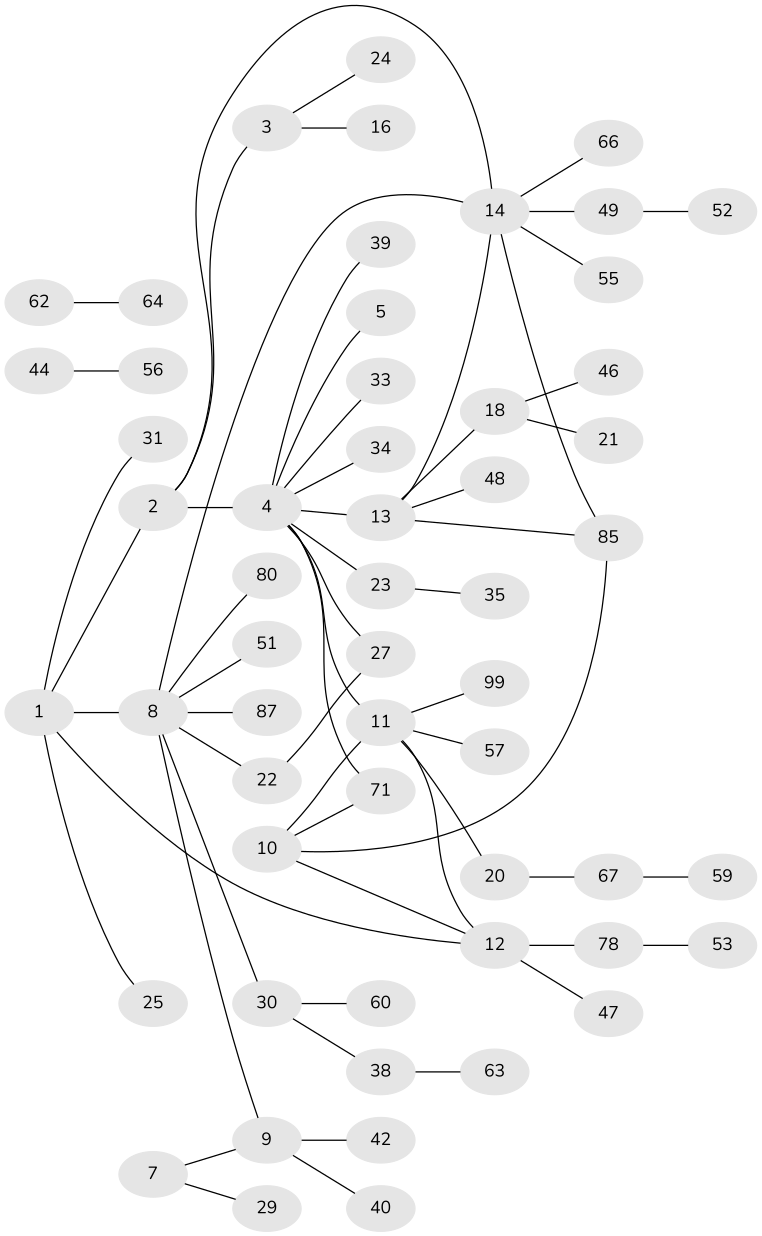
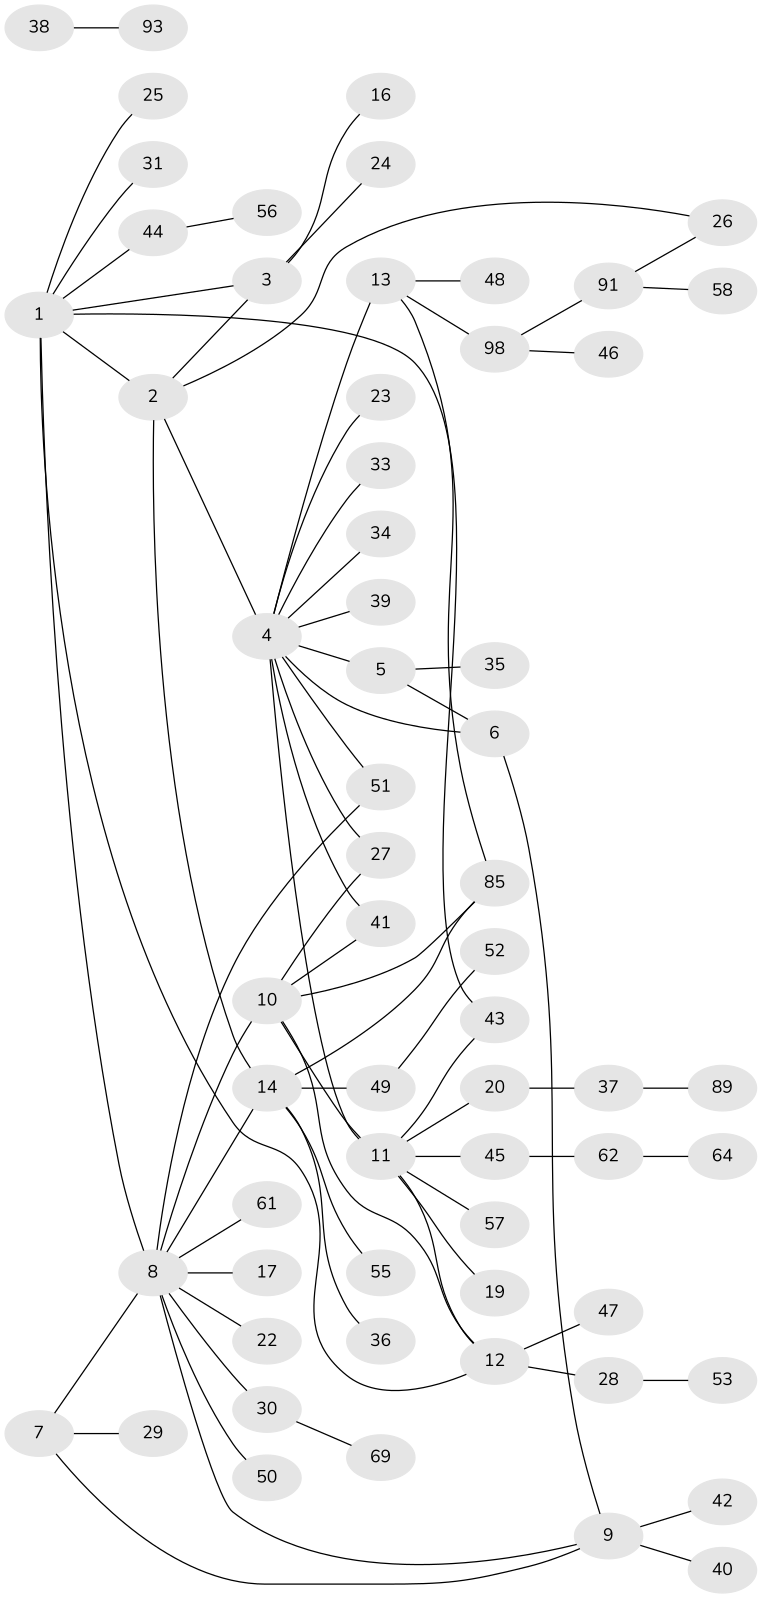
(609, 143) -> (381, 1341)
none -> (722, 223)
none -> (96, 274)
none -> (722, 291)
none -> (153, 298)
(461, 372) -> none
(495, 411) -> (495, 349)
(609, 441) -> (609, 286)
(267, 576) -> (267, 1478)
(438, 591) -> (438, 668)
(495, 683) -> (495, 1293)
(267, 713) -> (267, 1273)
none -> (322, 713)
(322, 720) -> (319, 925)
none -> (495, 734)
(381, 791) -> (381, 924)
(609, 877) -> (609, 1088)
(722, 877) -> (722, 1088)
(609, 945) -> (609, 1380)
(381, 1004) -> (381, 1458)
none -> (495, 1020)
(324, 1038) -> none
(495, 1072) -> (153, 28)
none -> (199, 1133)
none -> (495, 1156)
none -> (267, 1205)
none -> (96, 1353)
